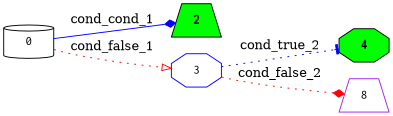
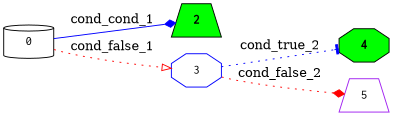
(364, 95) -> (364, 95)
